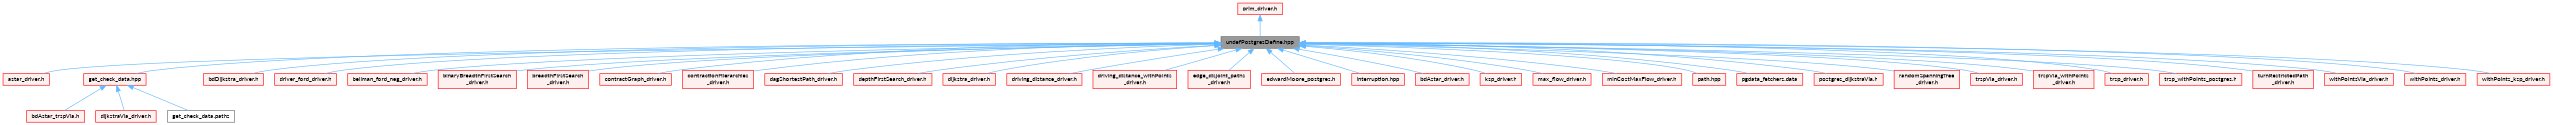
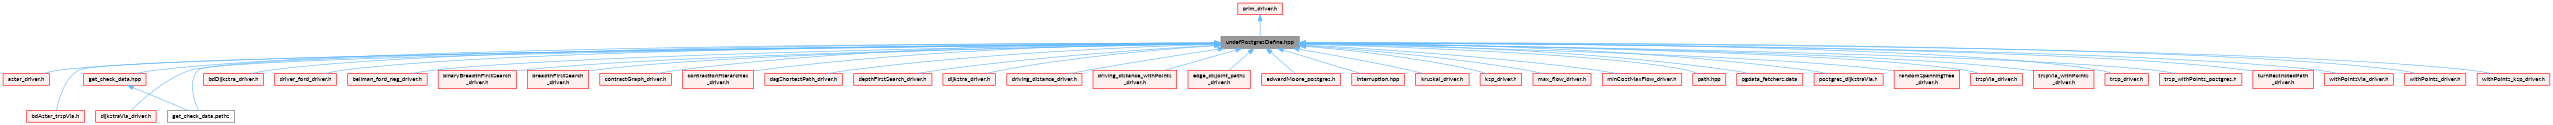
none -> (685, 50)
(1442, 79) -> (1442, 79)
(83, 100) -> (623, 51)
(121, 101) -> (666, 51)
